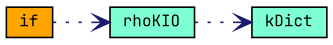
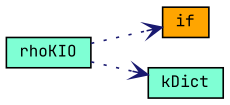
(73, 22) -> (119, 37)
